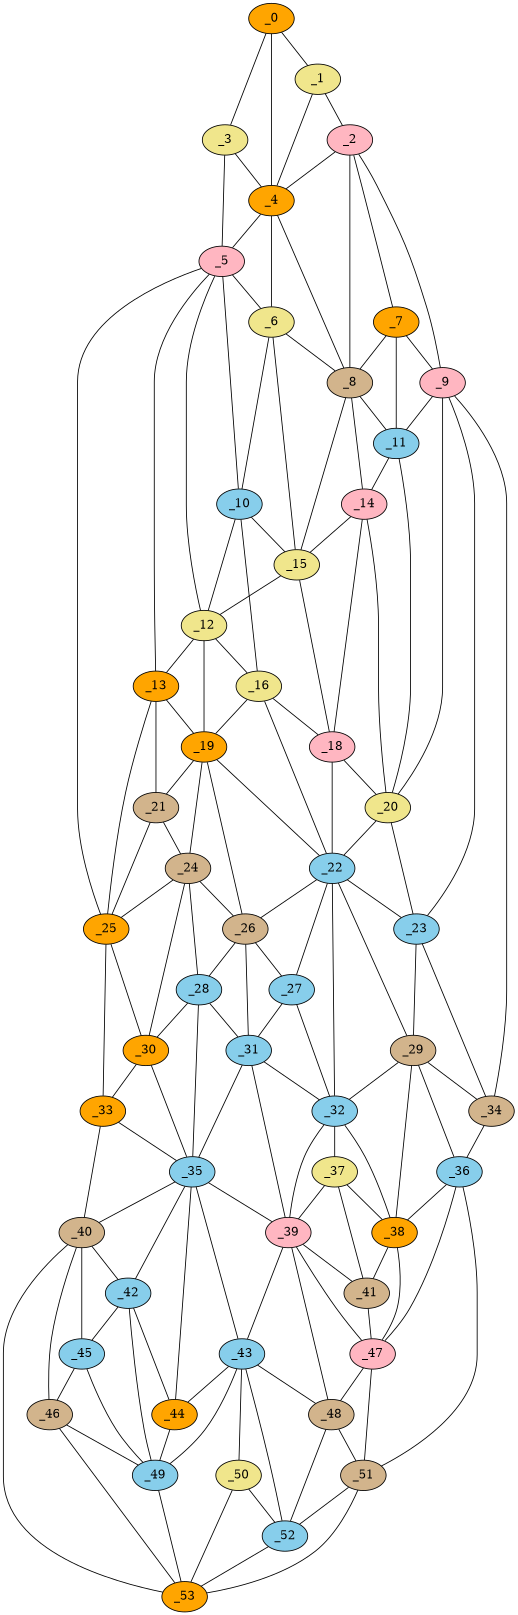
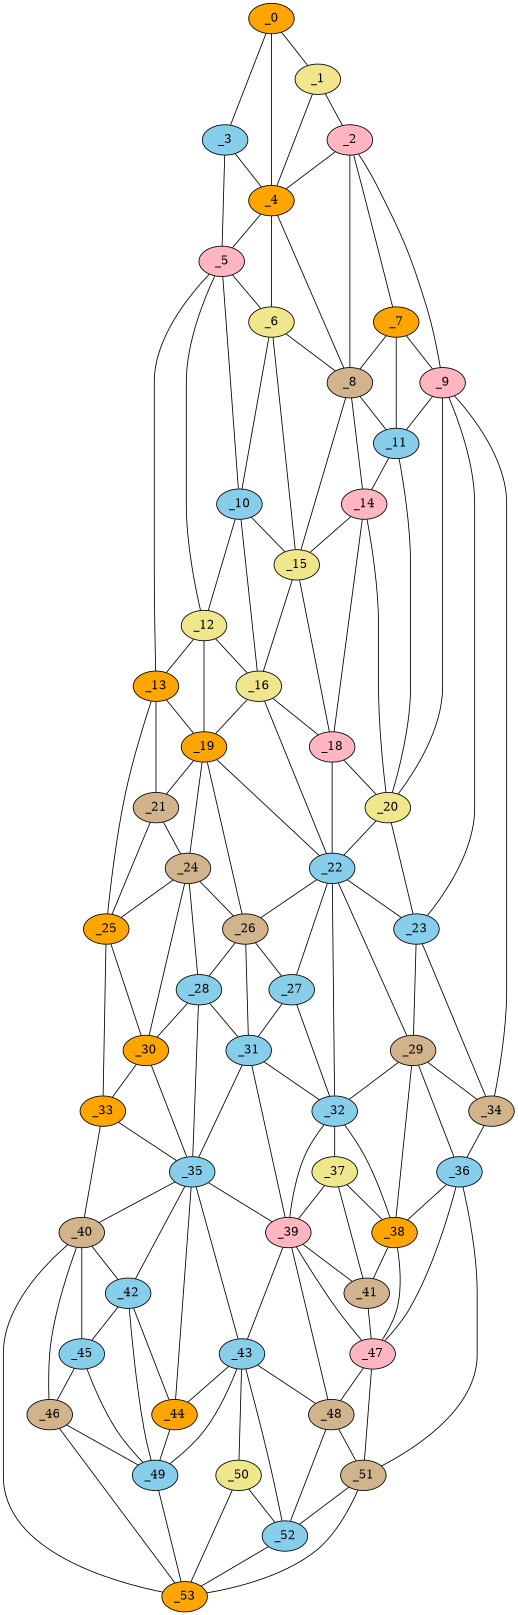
(225, 140) -> (225, 140)
(78, 560) -> none
(255, 592) -> (278, 626)
